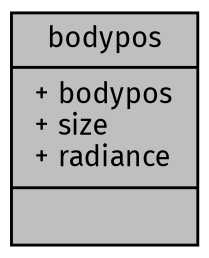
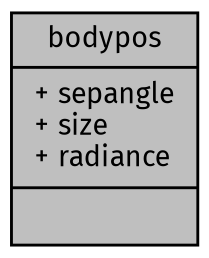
(105, 95) -> (105, 95)
